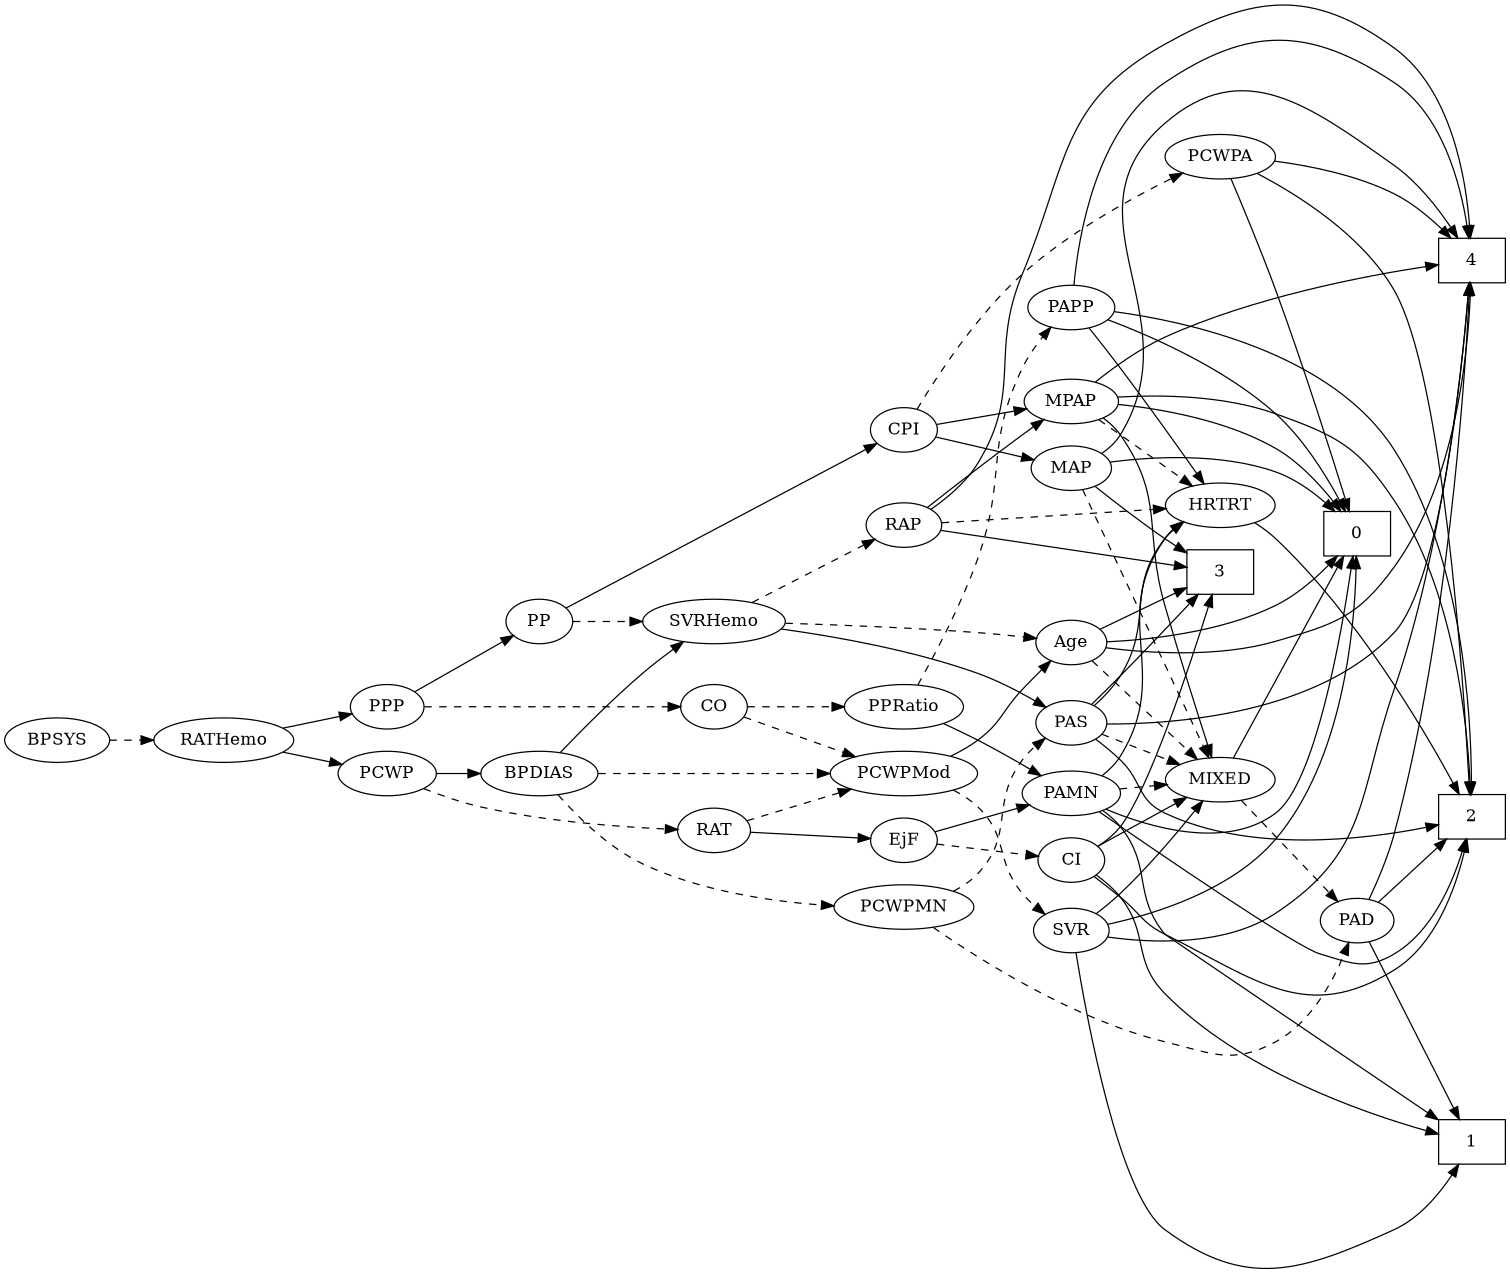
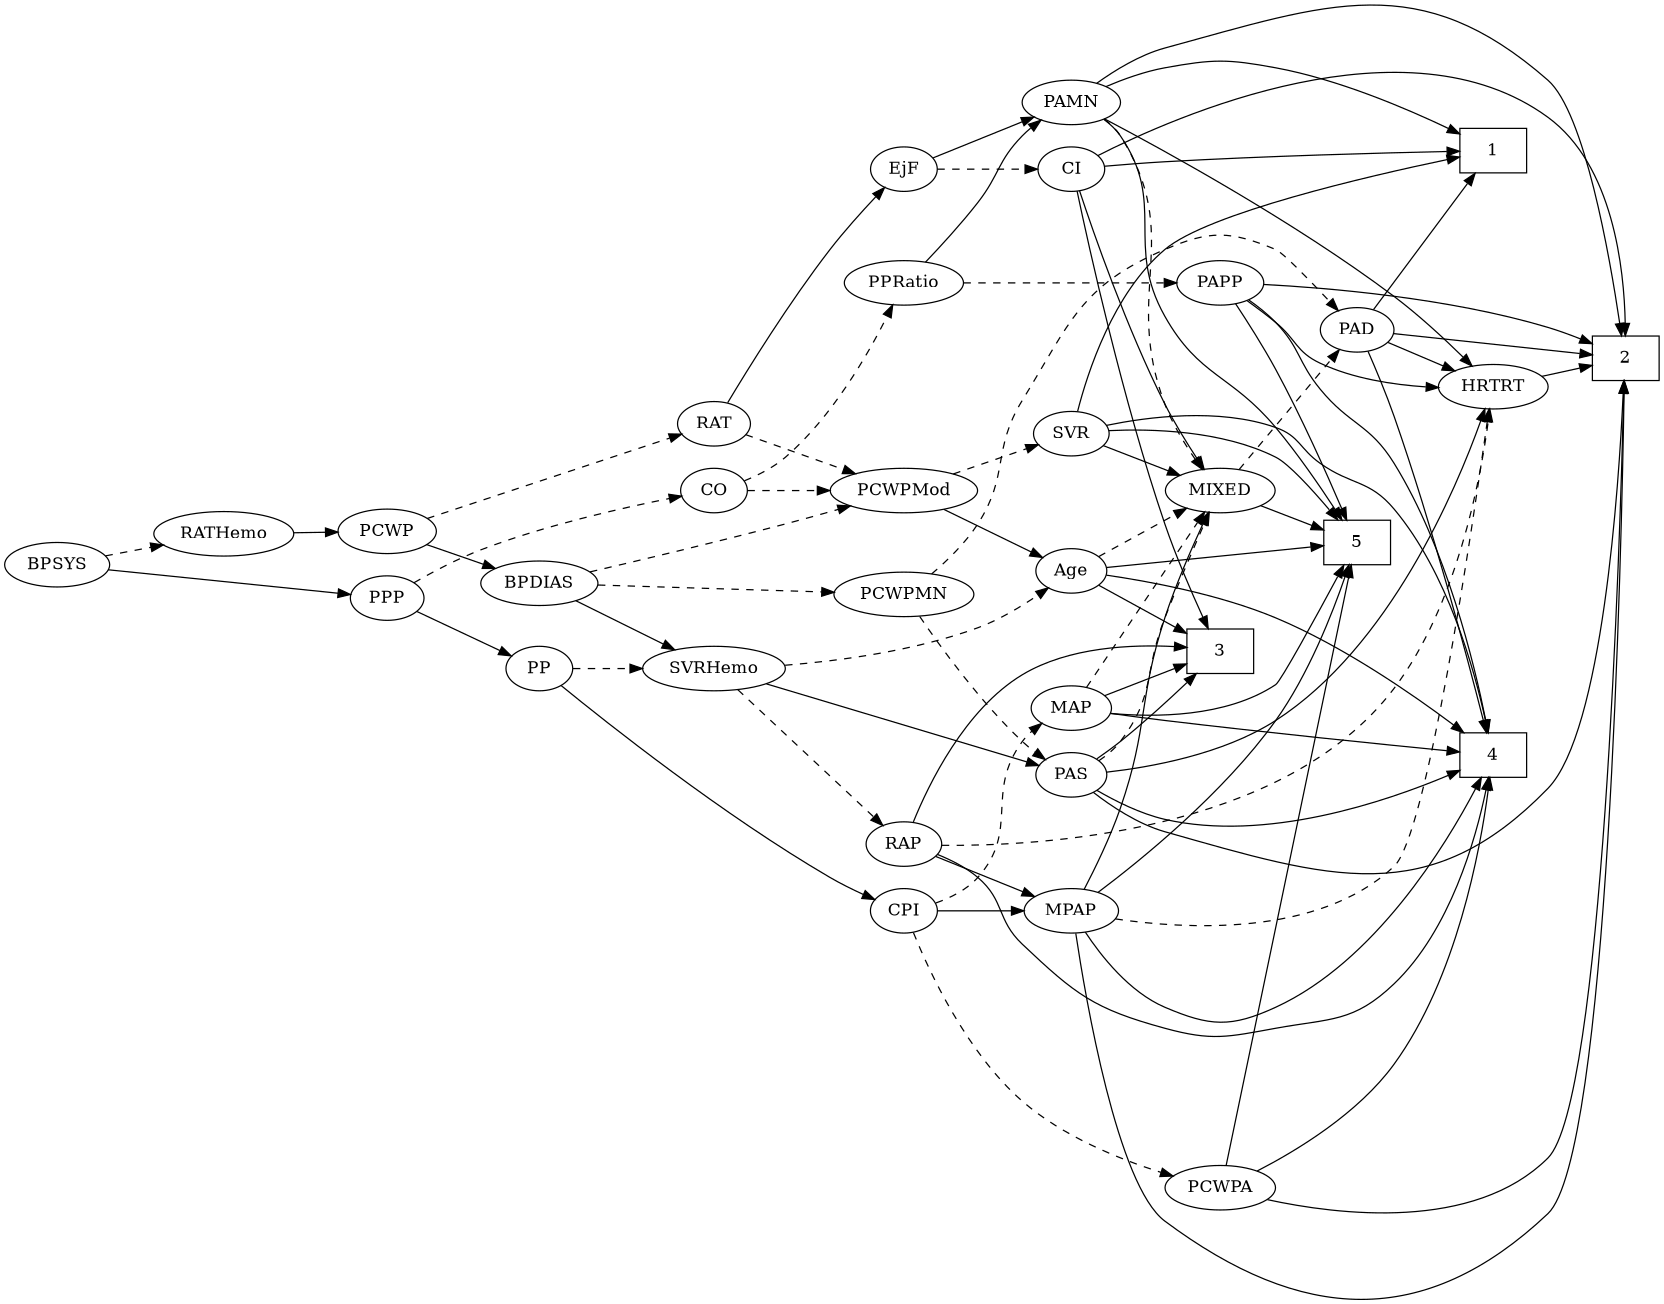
none -> (1416, 354)
(977, 447) -> (1000, 828)
(1357, 534) -> (1357, 542)
(311, 722) -> (223, 581)
